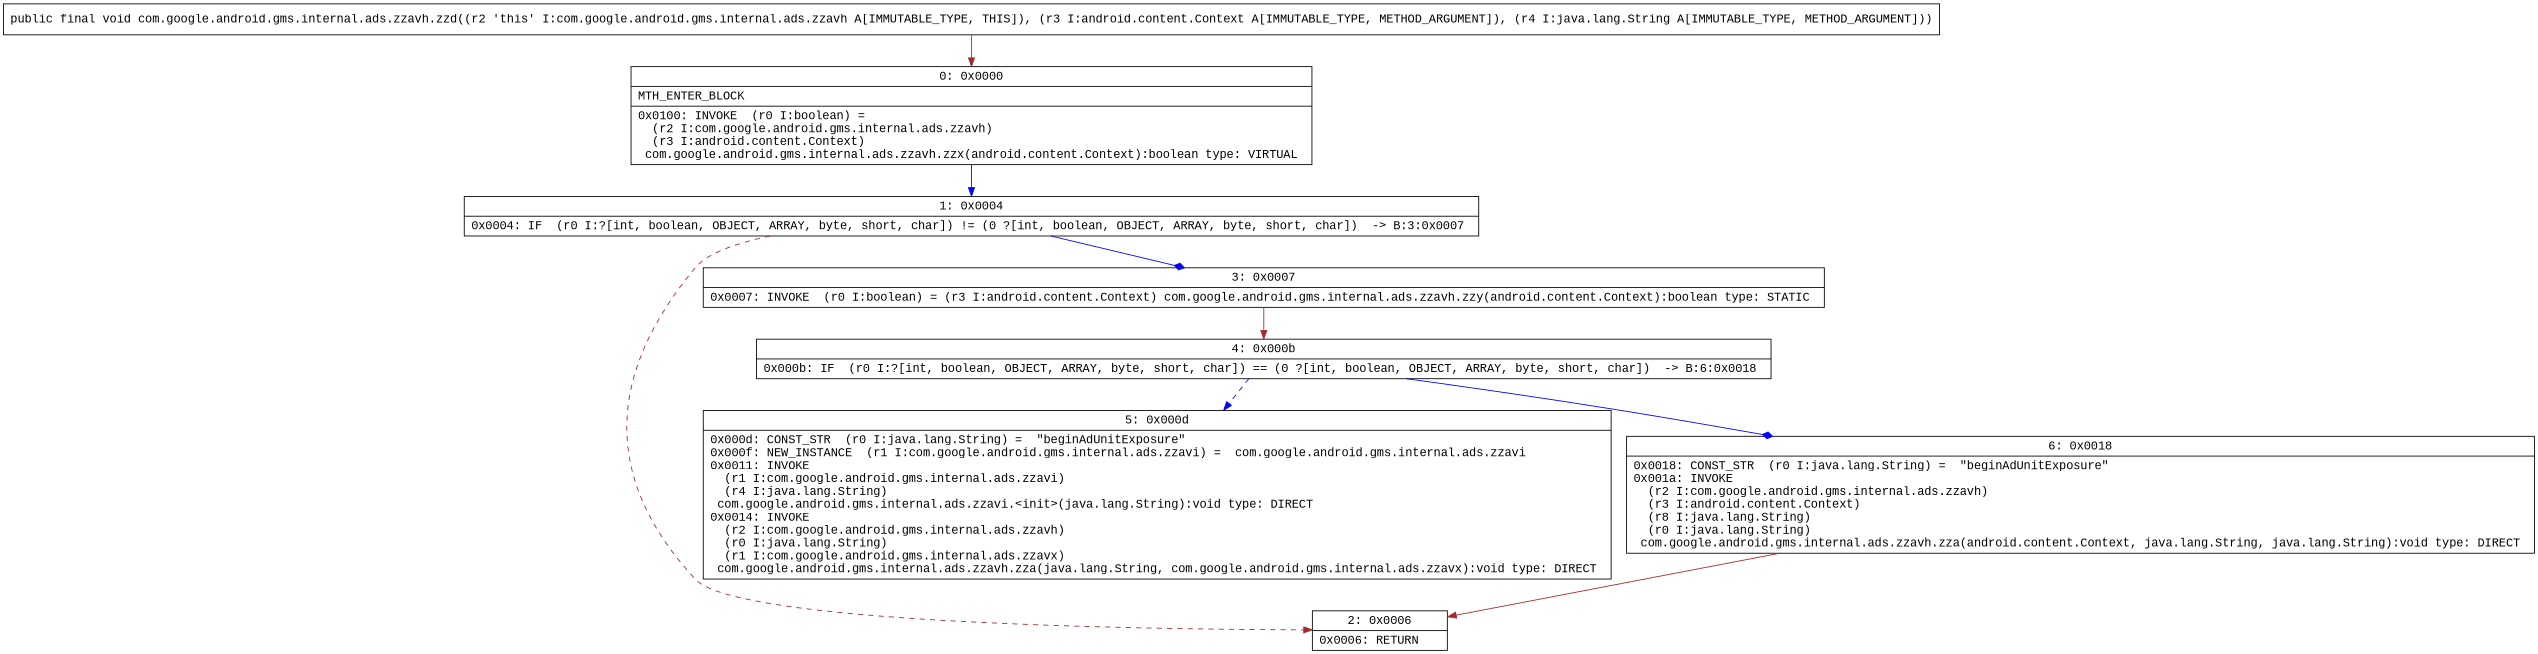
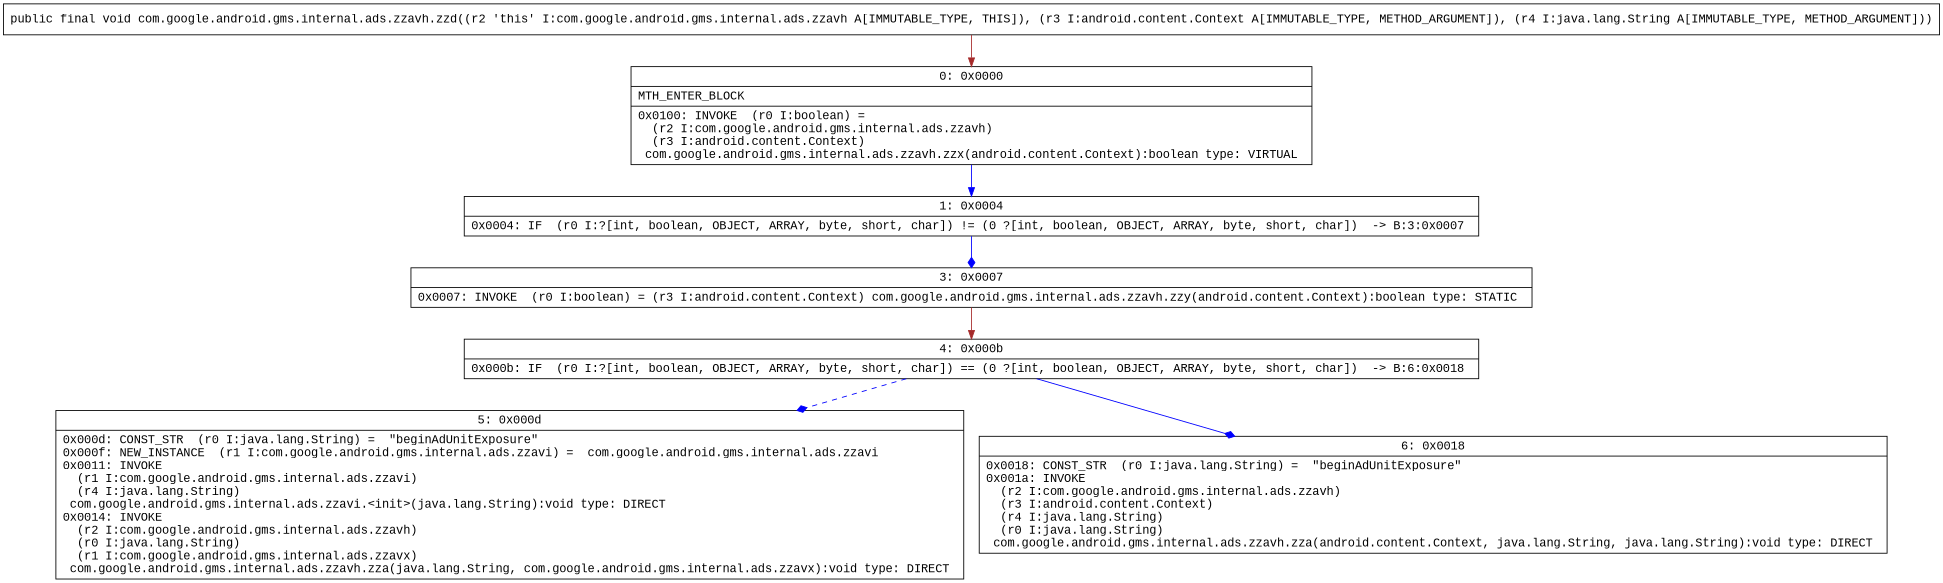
(1239, 391) -> (857, 393)
(1722, 517) -> (1075, 517)
(1380, 631) -> none
